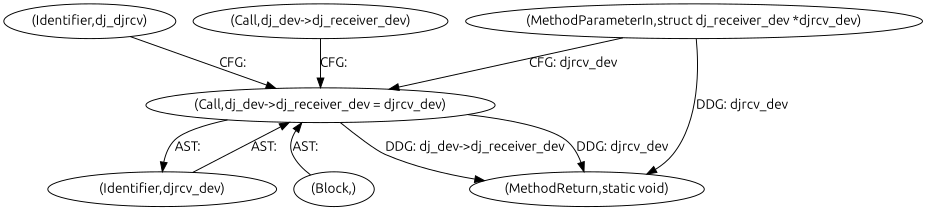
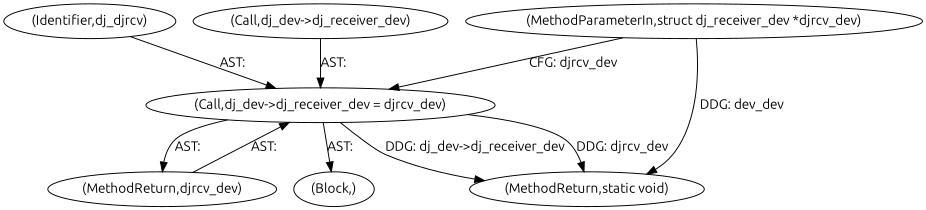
(235, 63) -> (235, 63)
(335, 63) -> (335, 63)
(742, 105) -> (742, 105)
(293, 155) -> (326, 142)
(162, 189) -> (162, 189)
